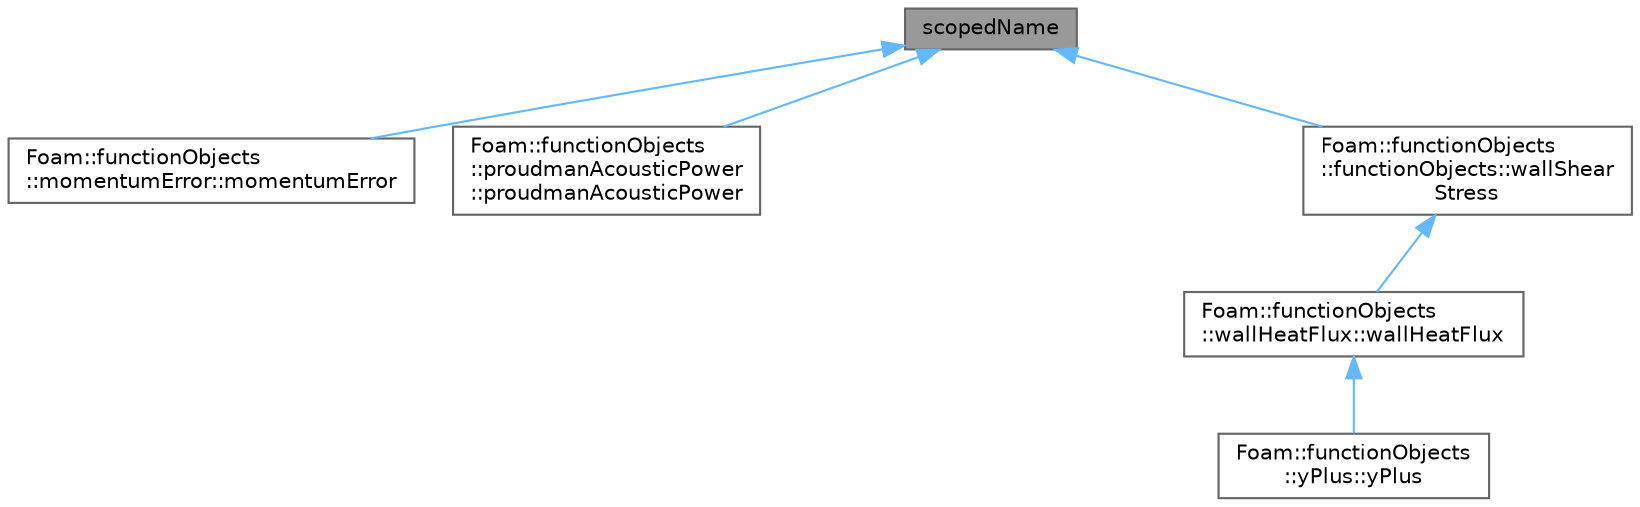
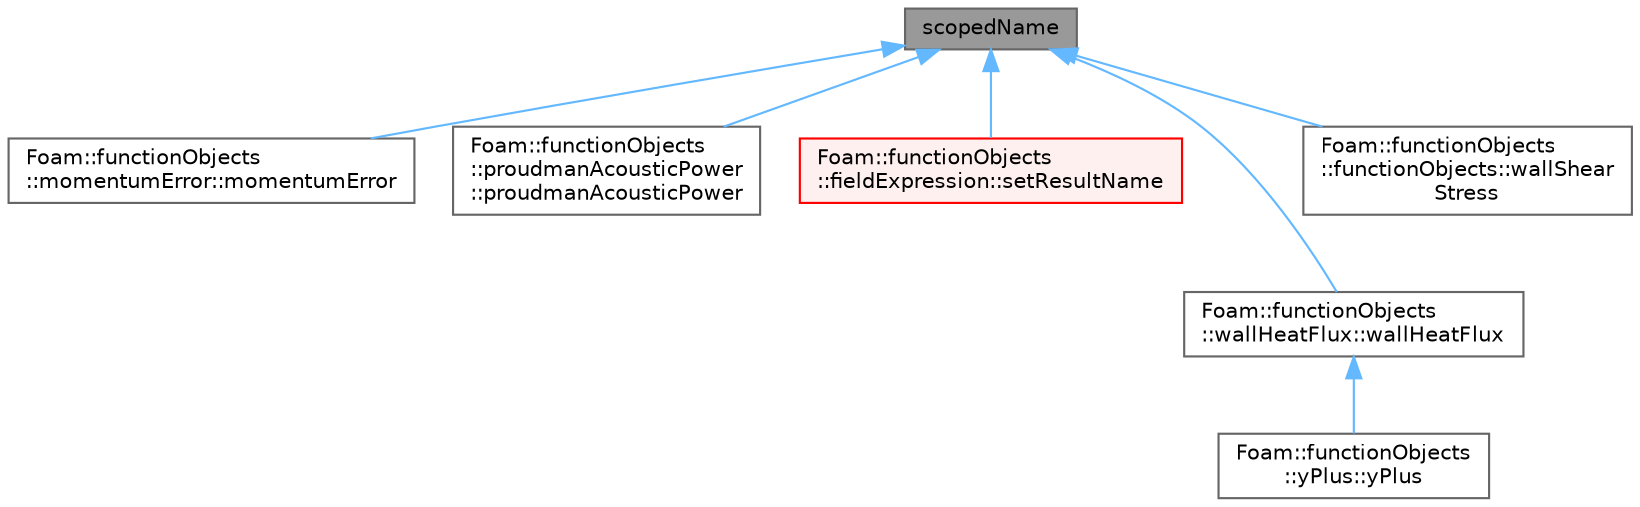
none -> (991, 171)
(1399, 262) -> (1226, 148)
